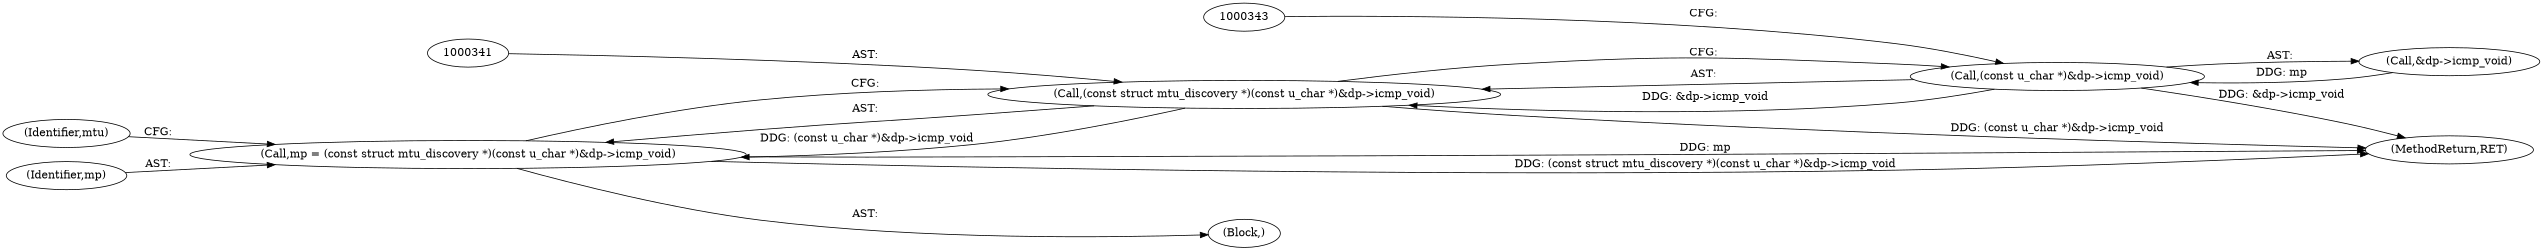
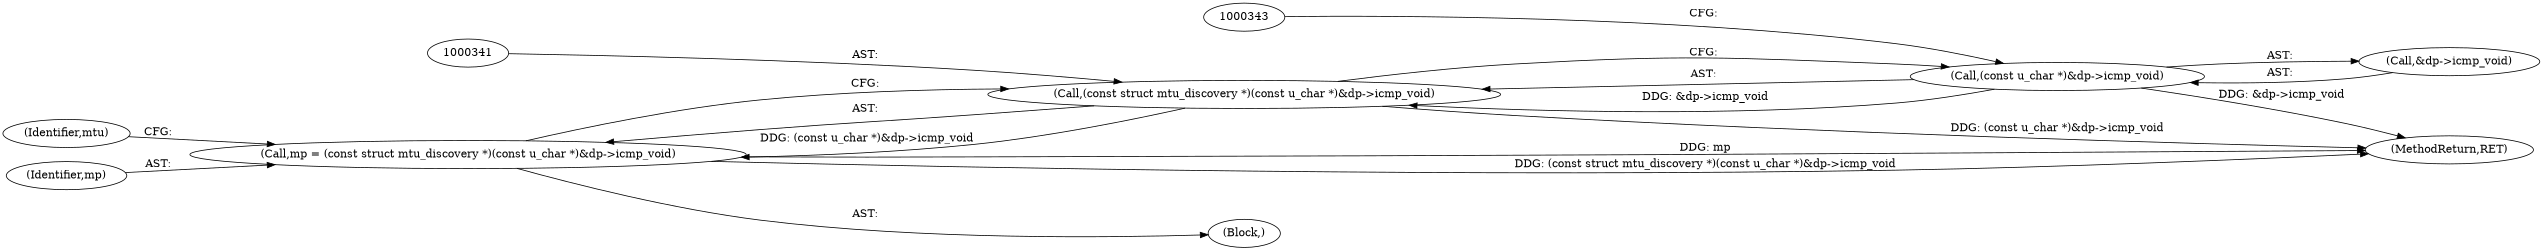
(2282, 73) -> (2282, 73)
